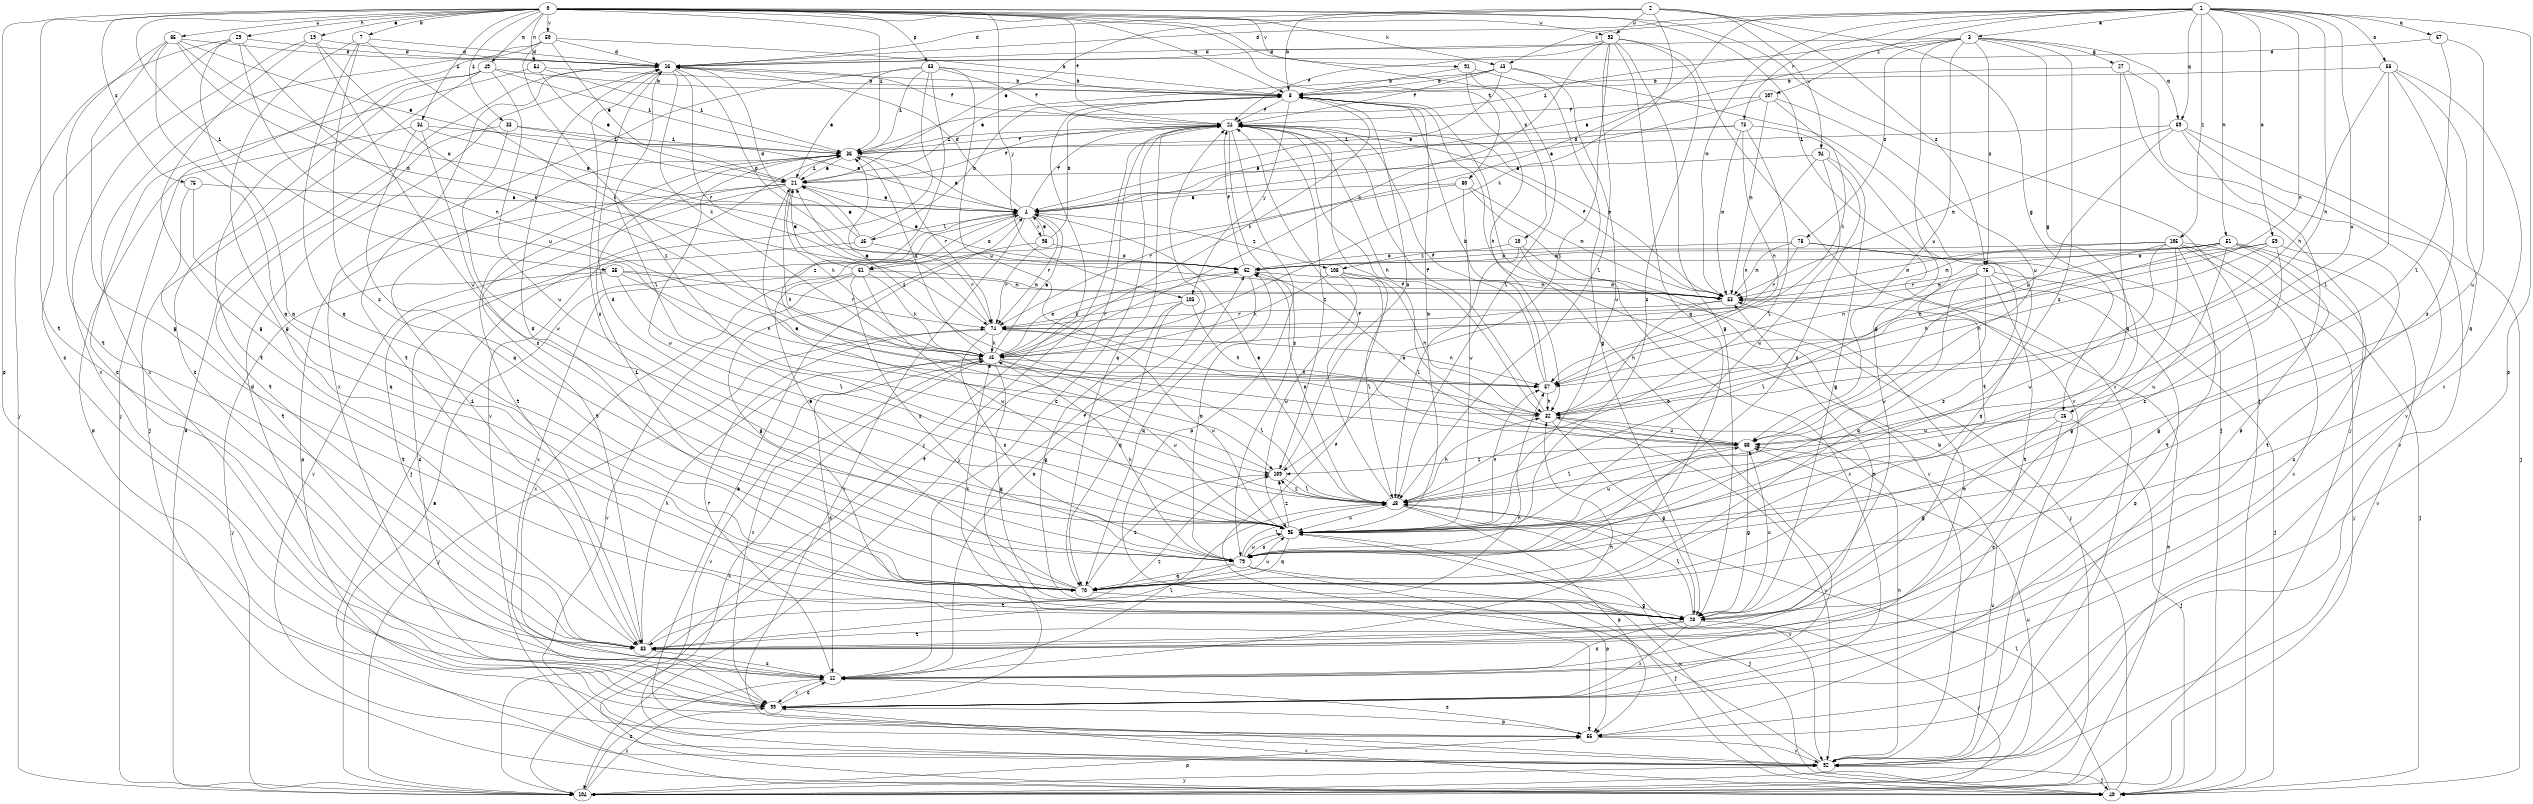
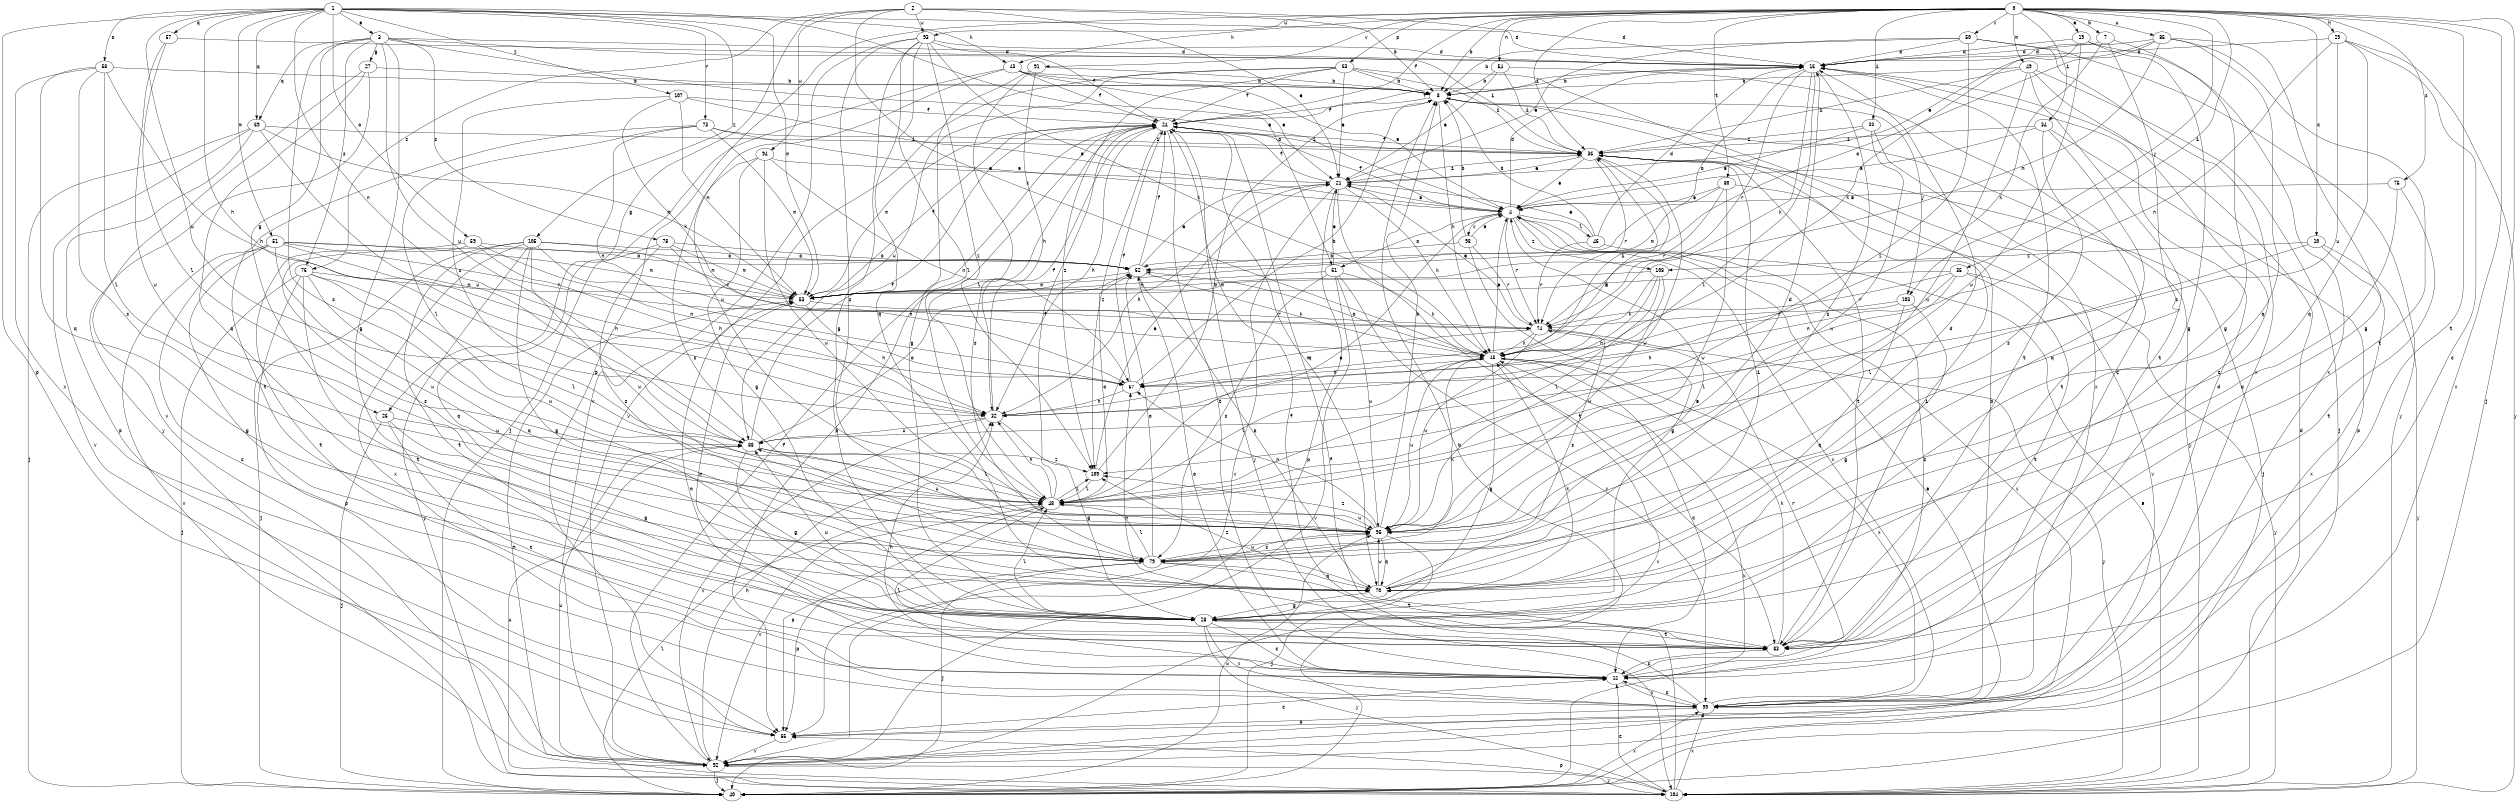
(566, 428) -> none
(905, 603) -> none
